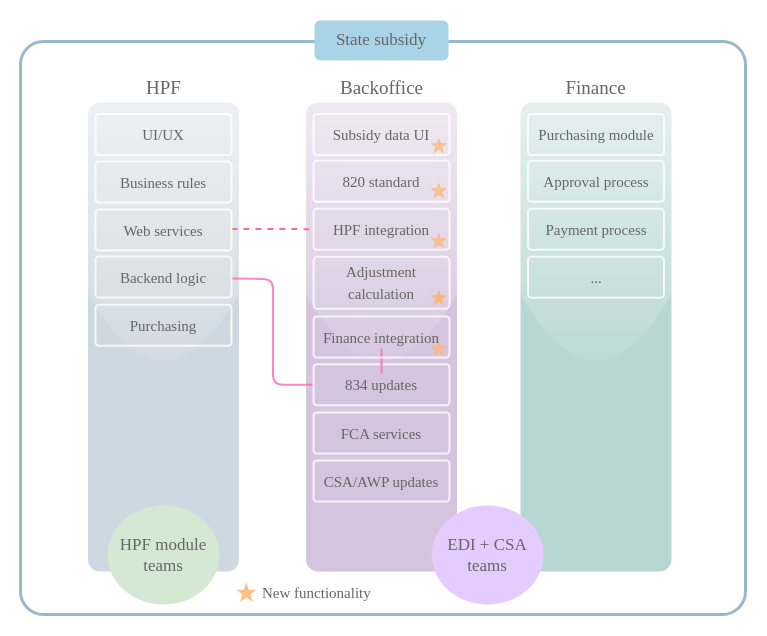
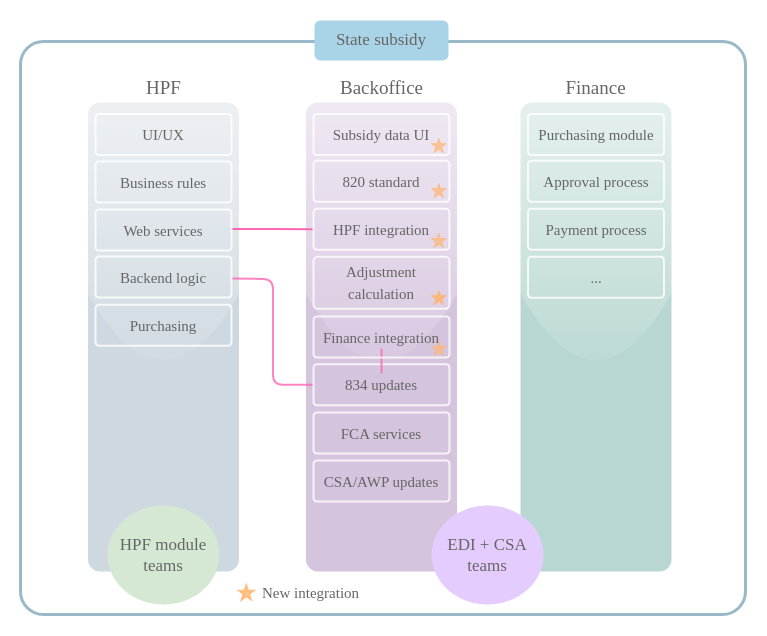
(275, 229) -> (275, 229)
(326, 593) -> (320, 593)
